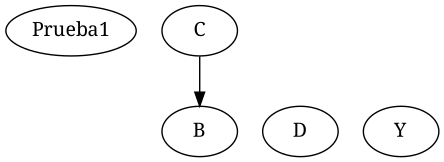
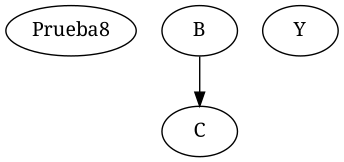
(71, 31) -> (71, 31)
(200, 74) -> (200, 74)
(300, 131) -> none
